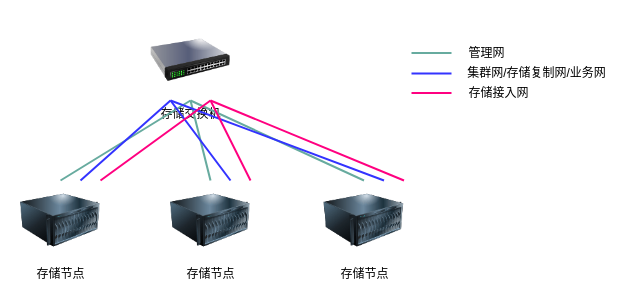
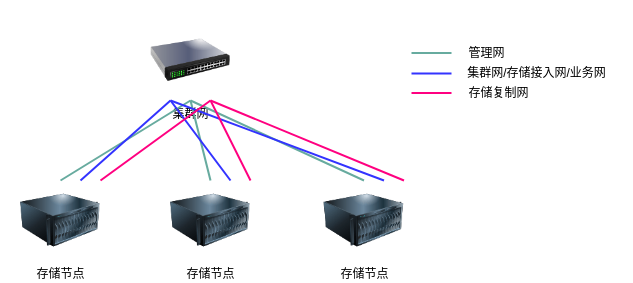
(537, 74) -> (537, 74)
(499, 94) -> (499, 94)
(191, 115) -> (191, 115)
